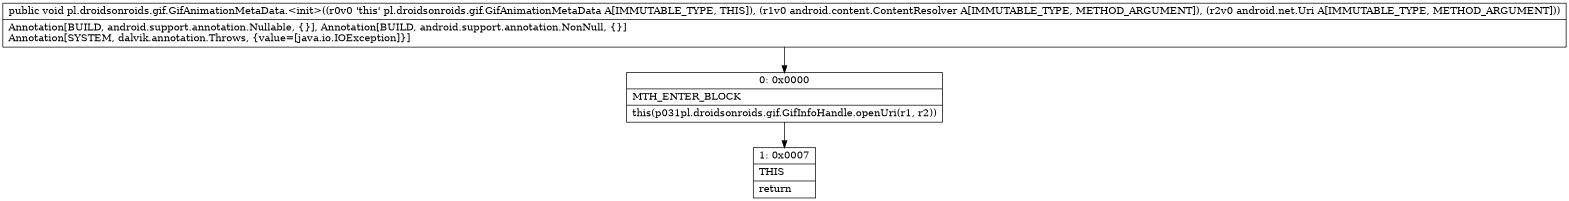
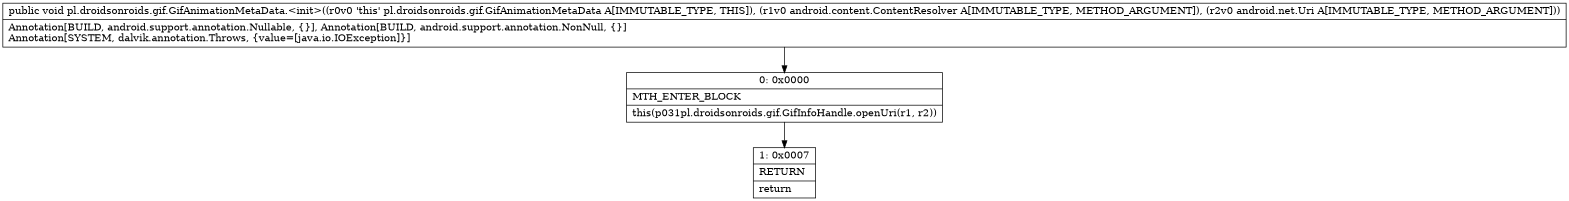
(772, 172) -> (782, 172)
